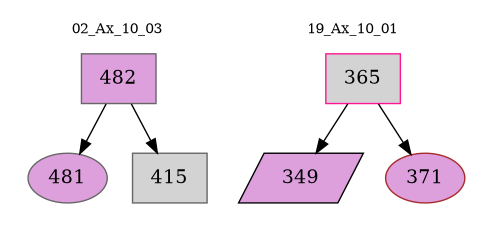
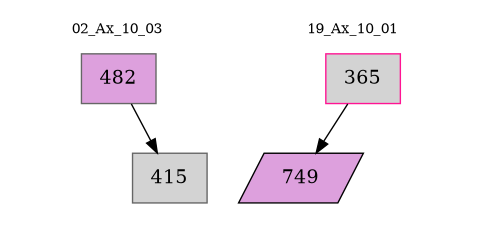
(68, 178) -> none
(301, 178) -> (301, 178)
(425, 178) -> none
